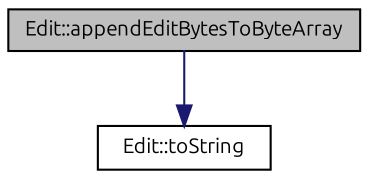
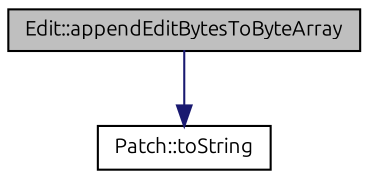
(184, 148) -> (184, 148)
